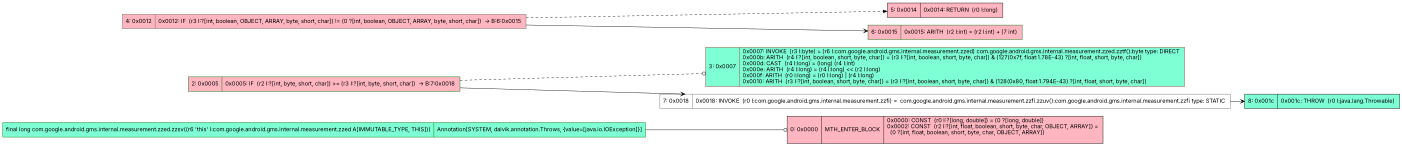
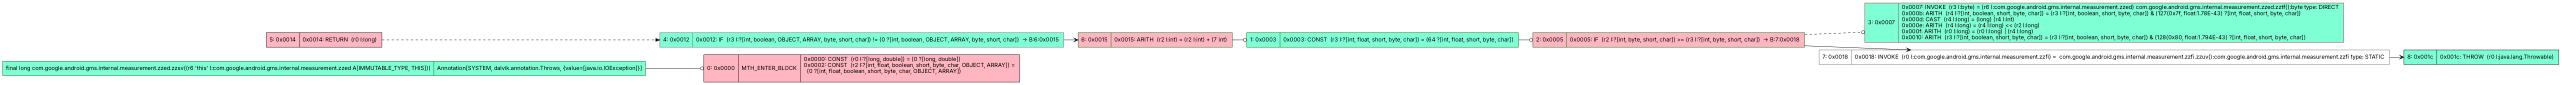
(705, 15) -> (519, 40)
(324, 21) -> (862, 40)
none -> (1383, 40)
